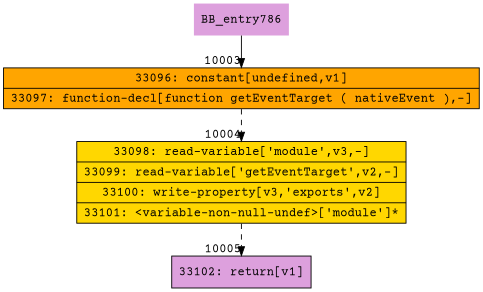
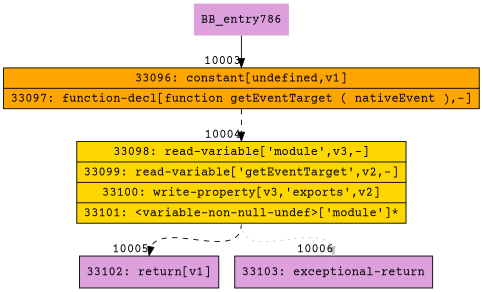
none -> (334, 272)
